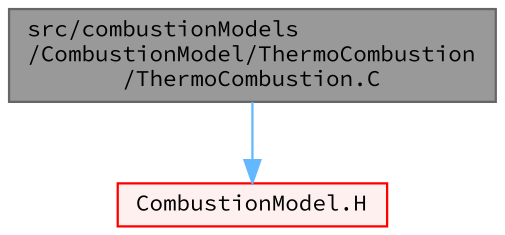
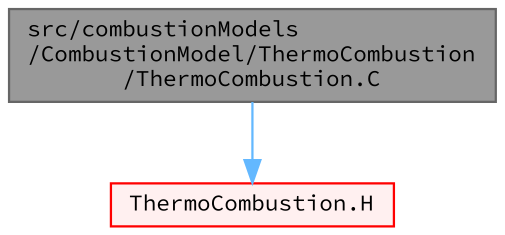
(252, 205) -> (252, 205)
